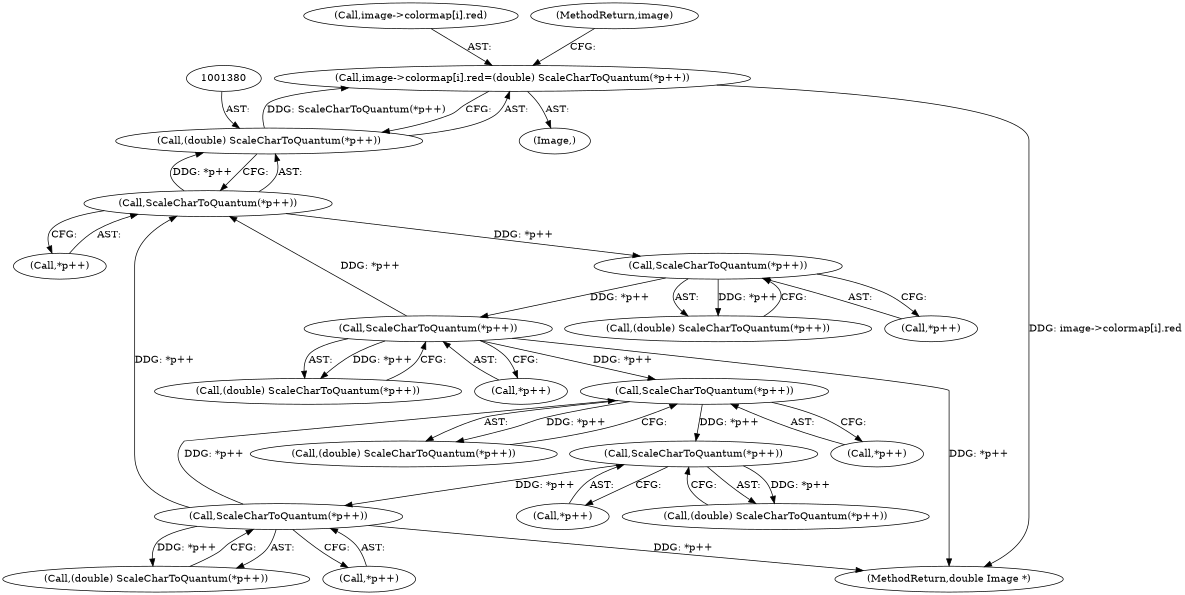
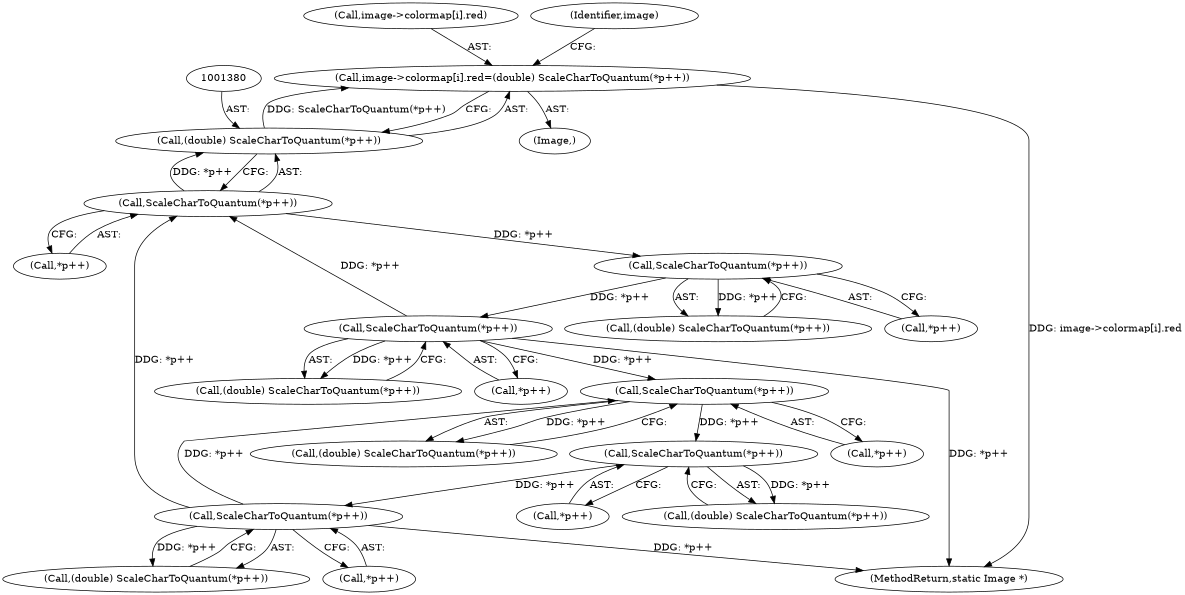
(615, 16) -> (615, 16)
(949, 579) -> (949, 579)
